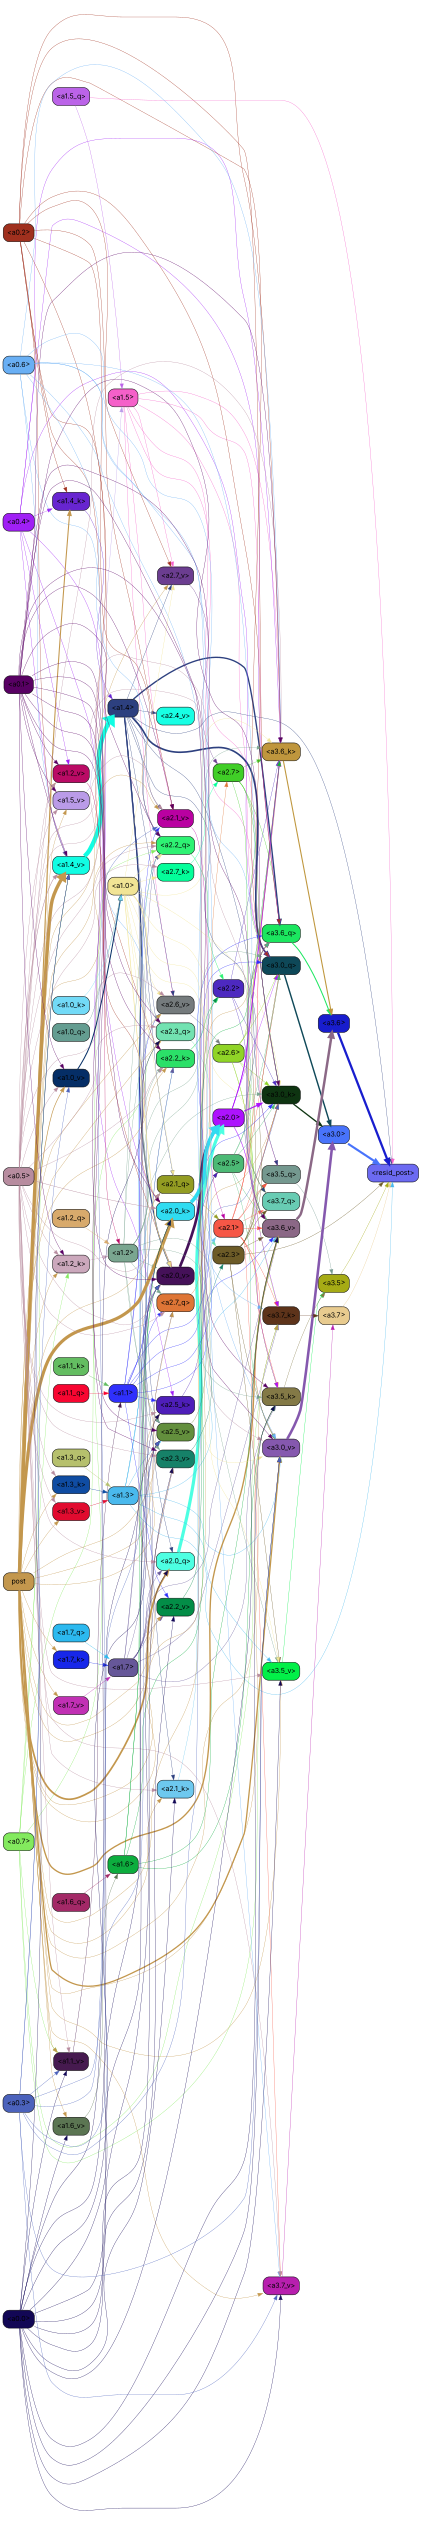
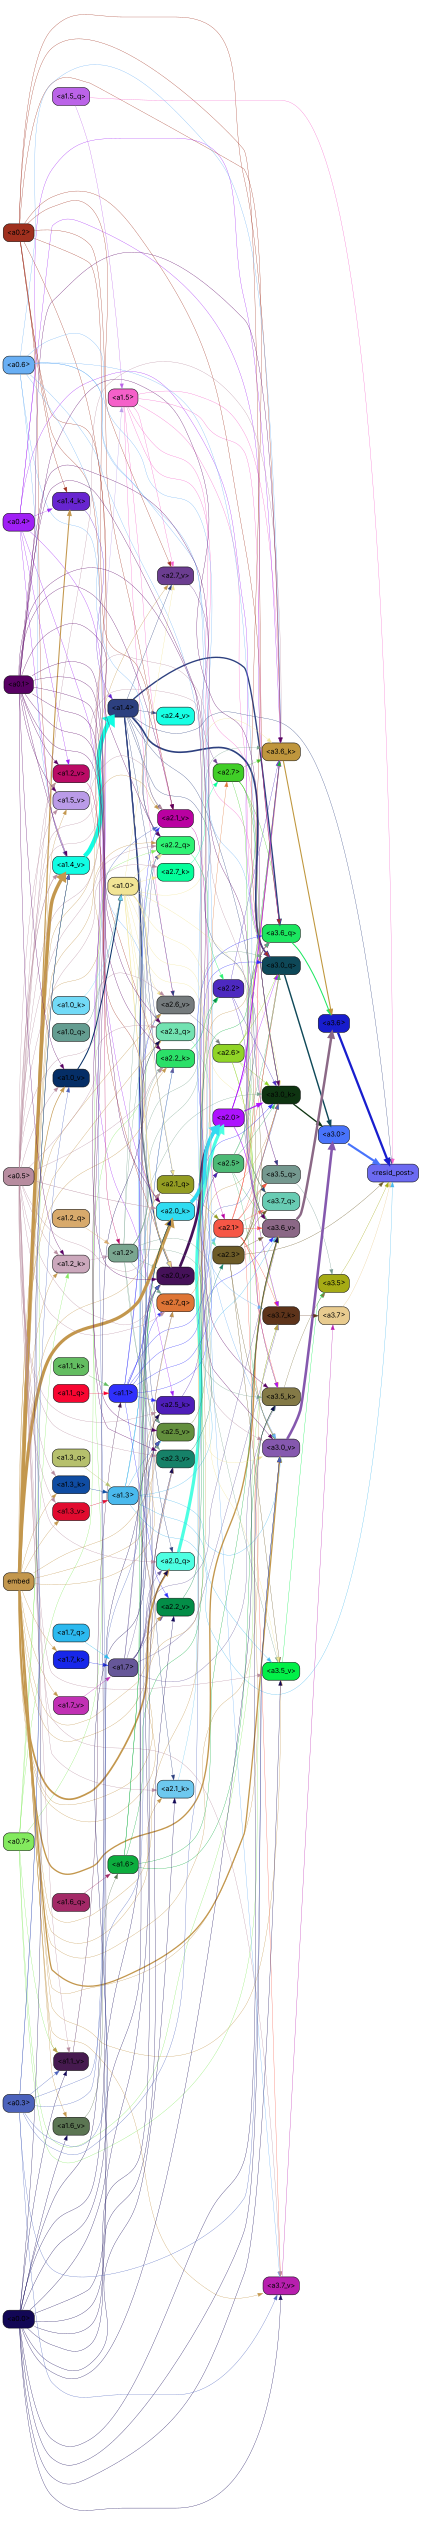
(19, 1582) -> (19, 1582)
